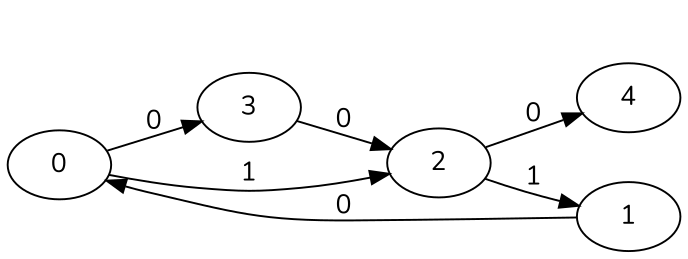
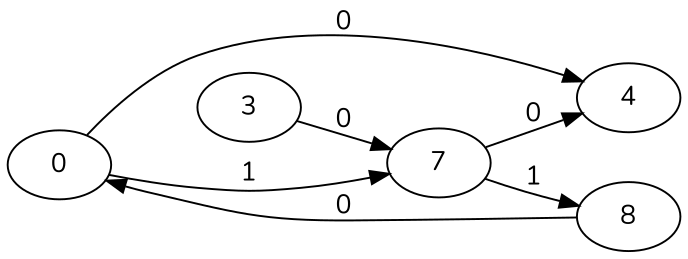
(145, 139) -> (313, 36)
(439, 163) -> (439, 163)
(629, 217) -> (629, 217)
